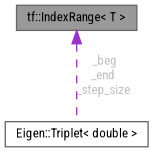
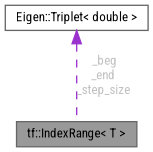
(77, 83) -> (77, 83)
